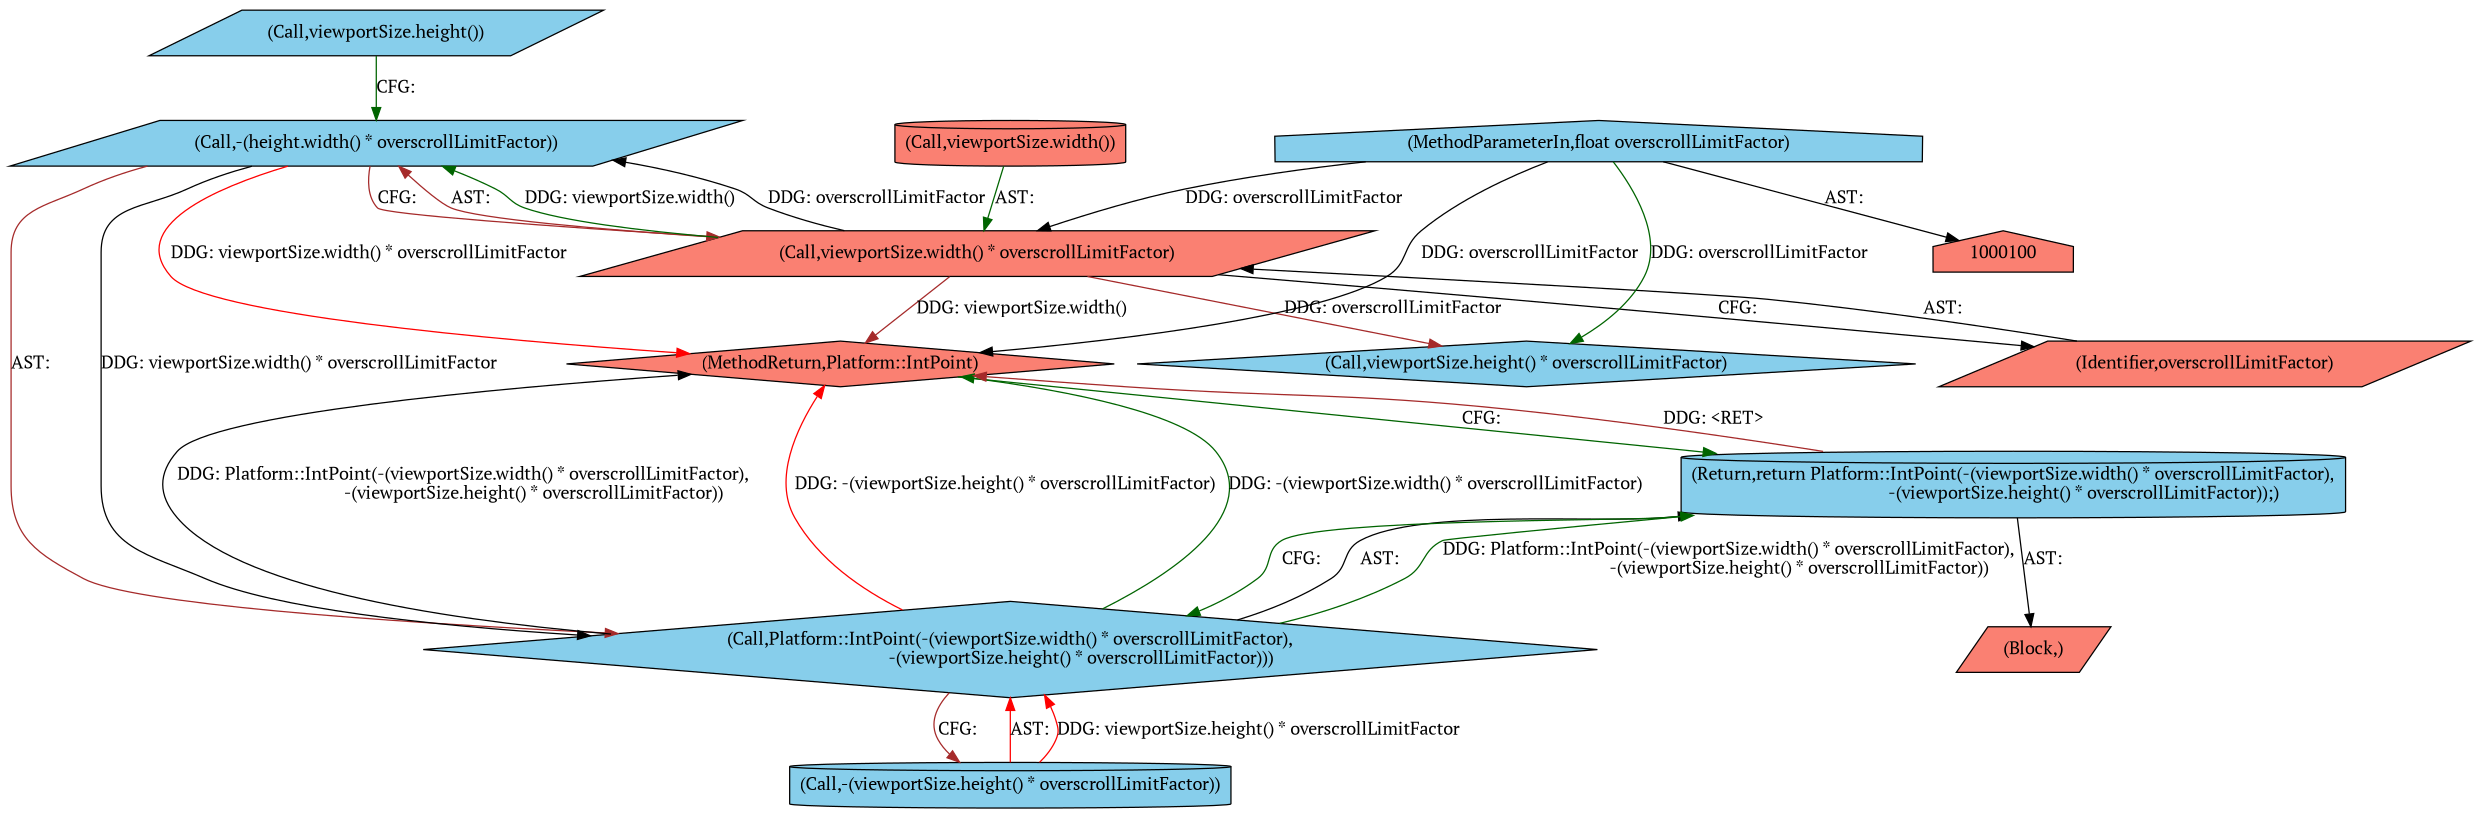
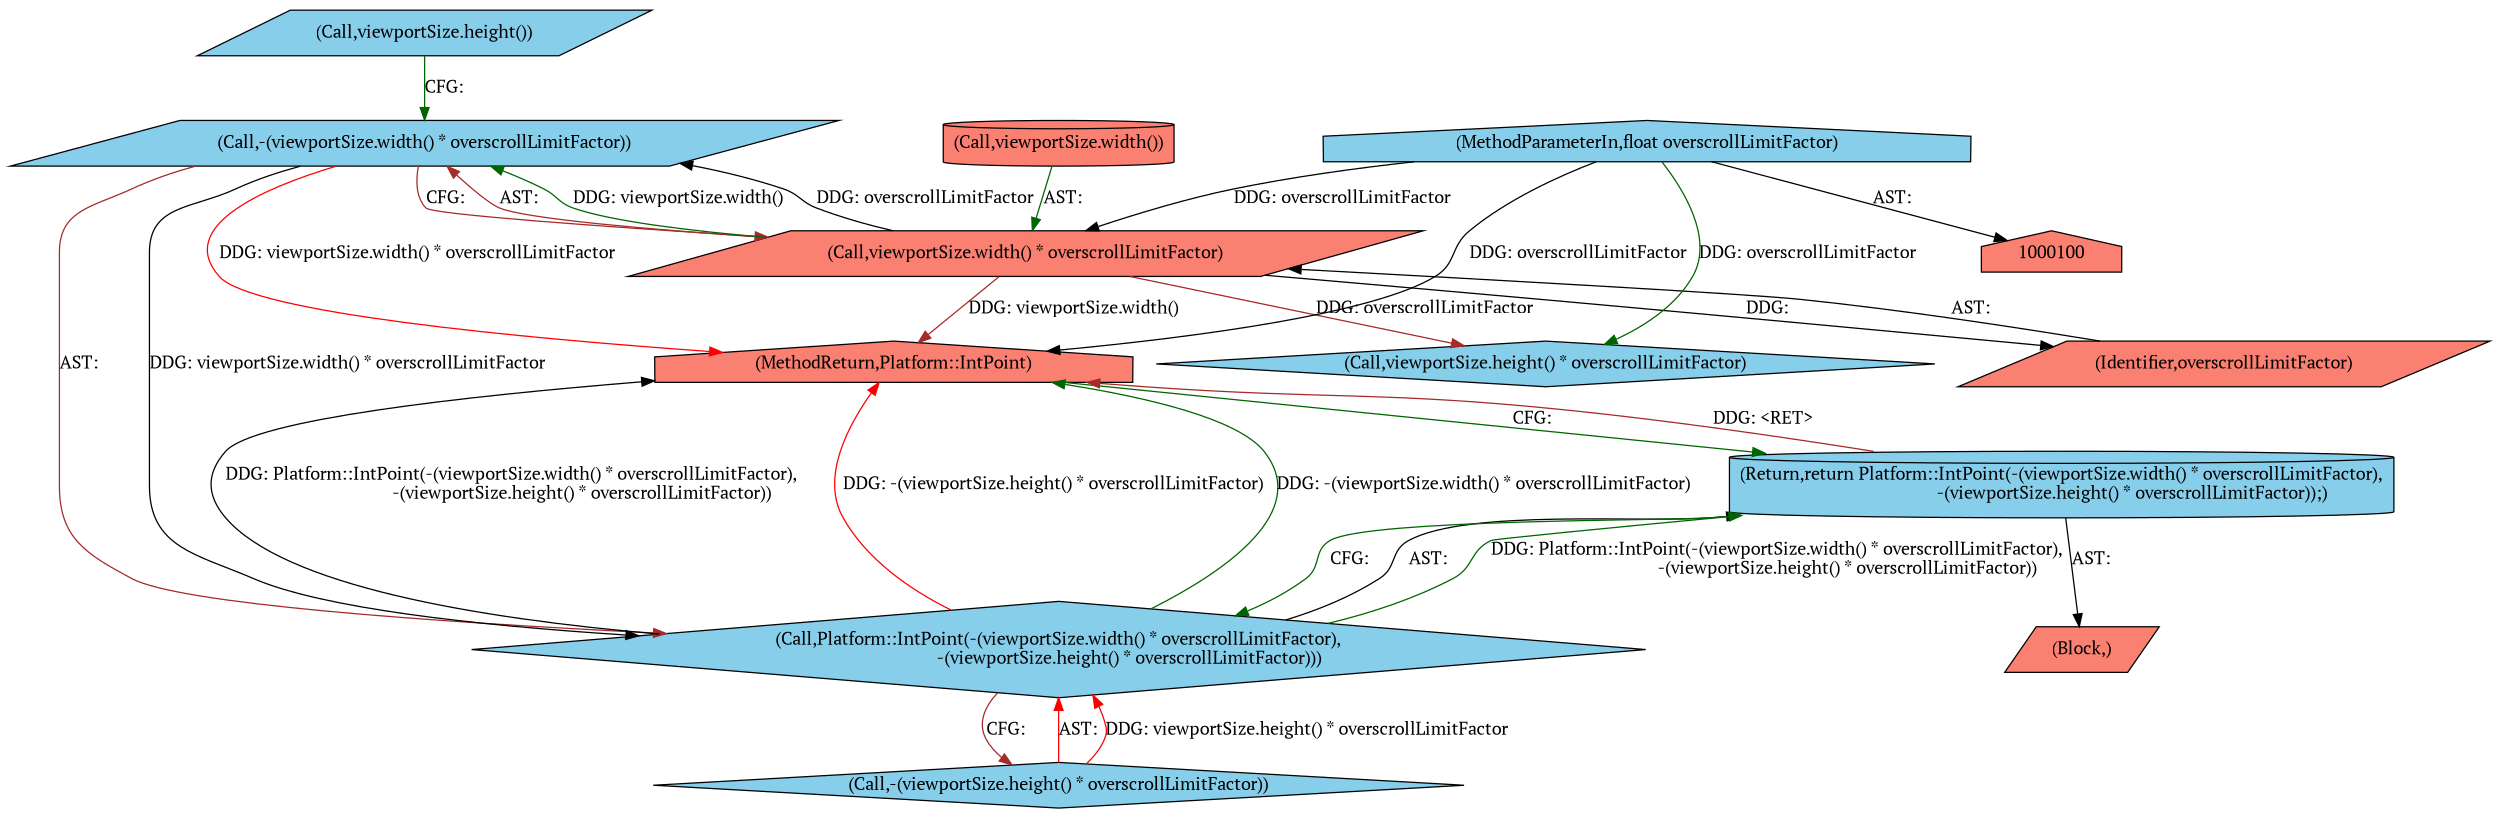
(376, 143) -> (425, 143)
(1740, 309) -> (1770, 309)
(840, 364) -> (894, 364)
(1010, 785) -> (1059, 785)
